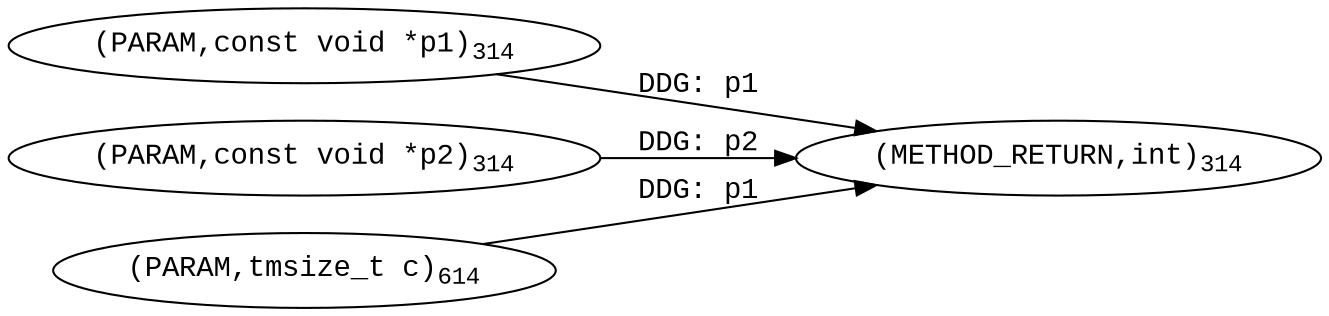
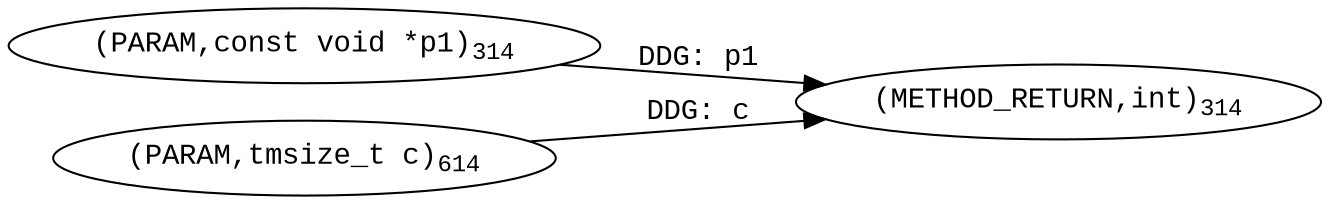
(304, 158) -> none
(698, 190) -> (698, 111)
